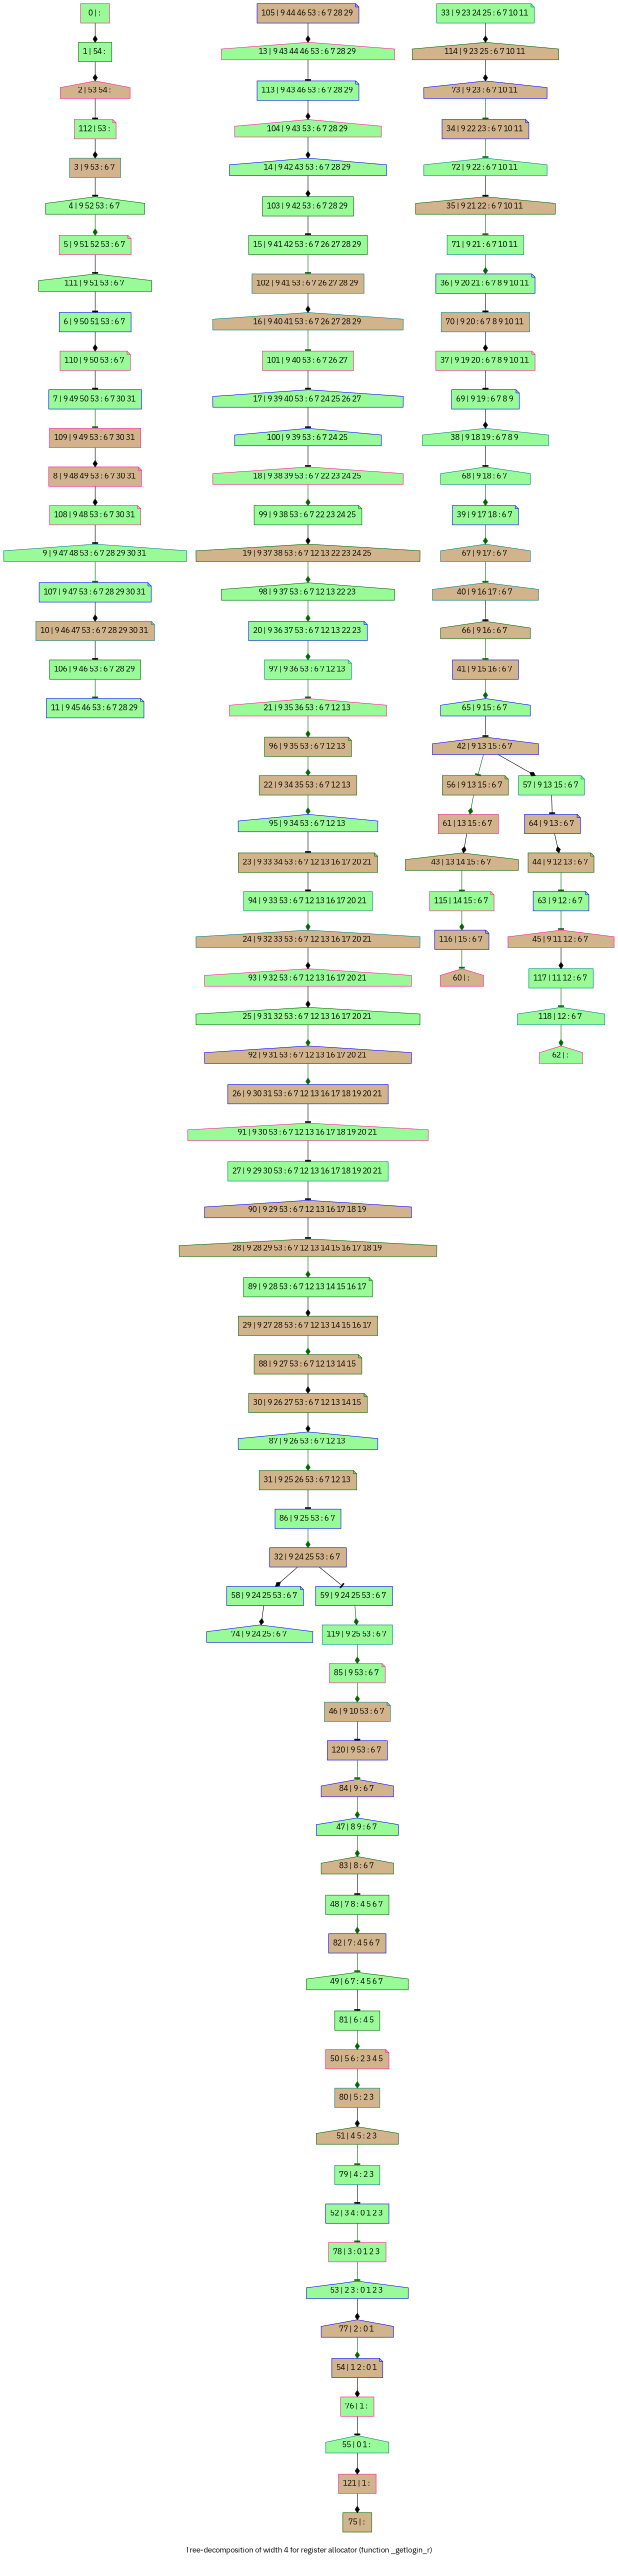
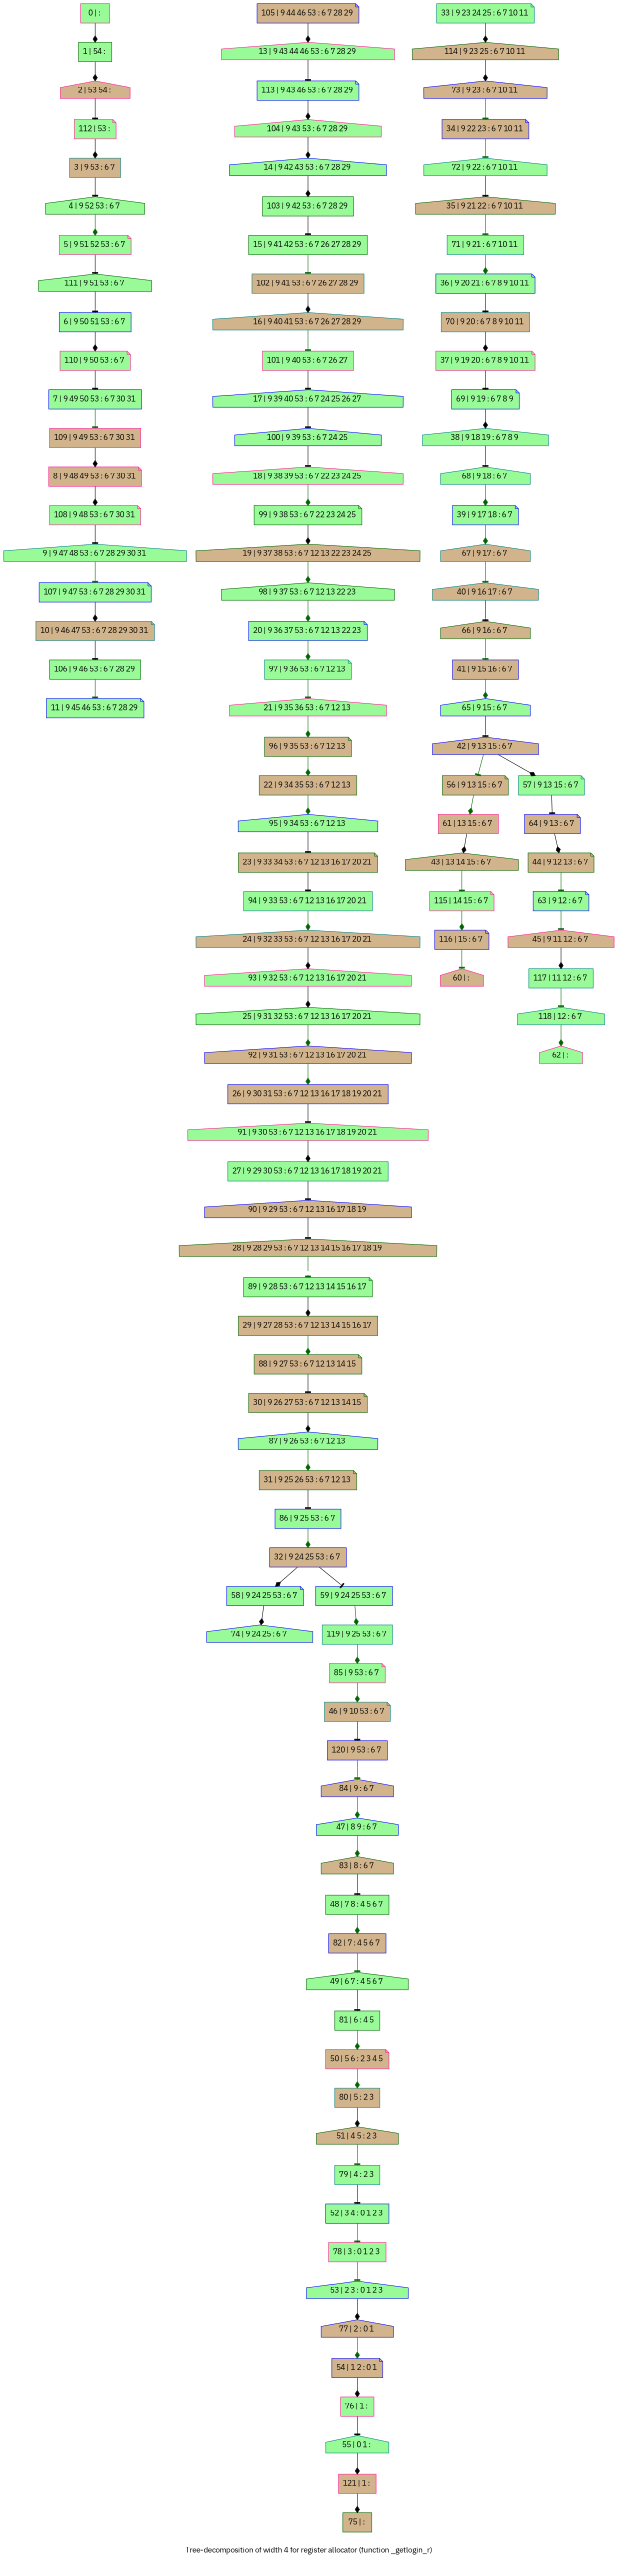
(308, 1150) -> (308, 1150)
(308, 1264) -> (308, 1264)
(308, 1382) -> (308, 1382)
